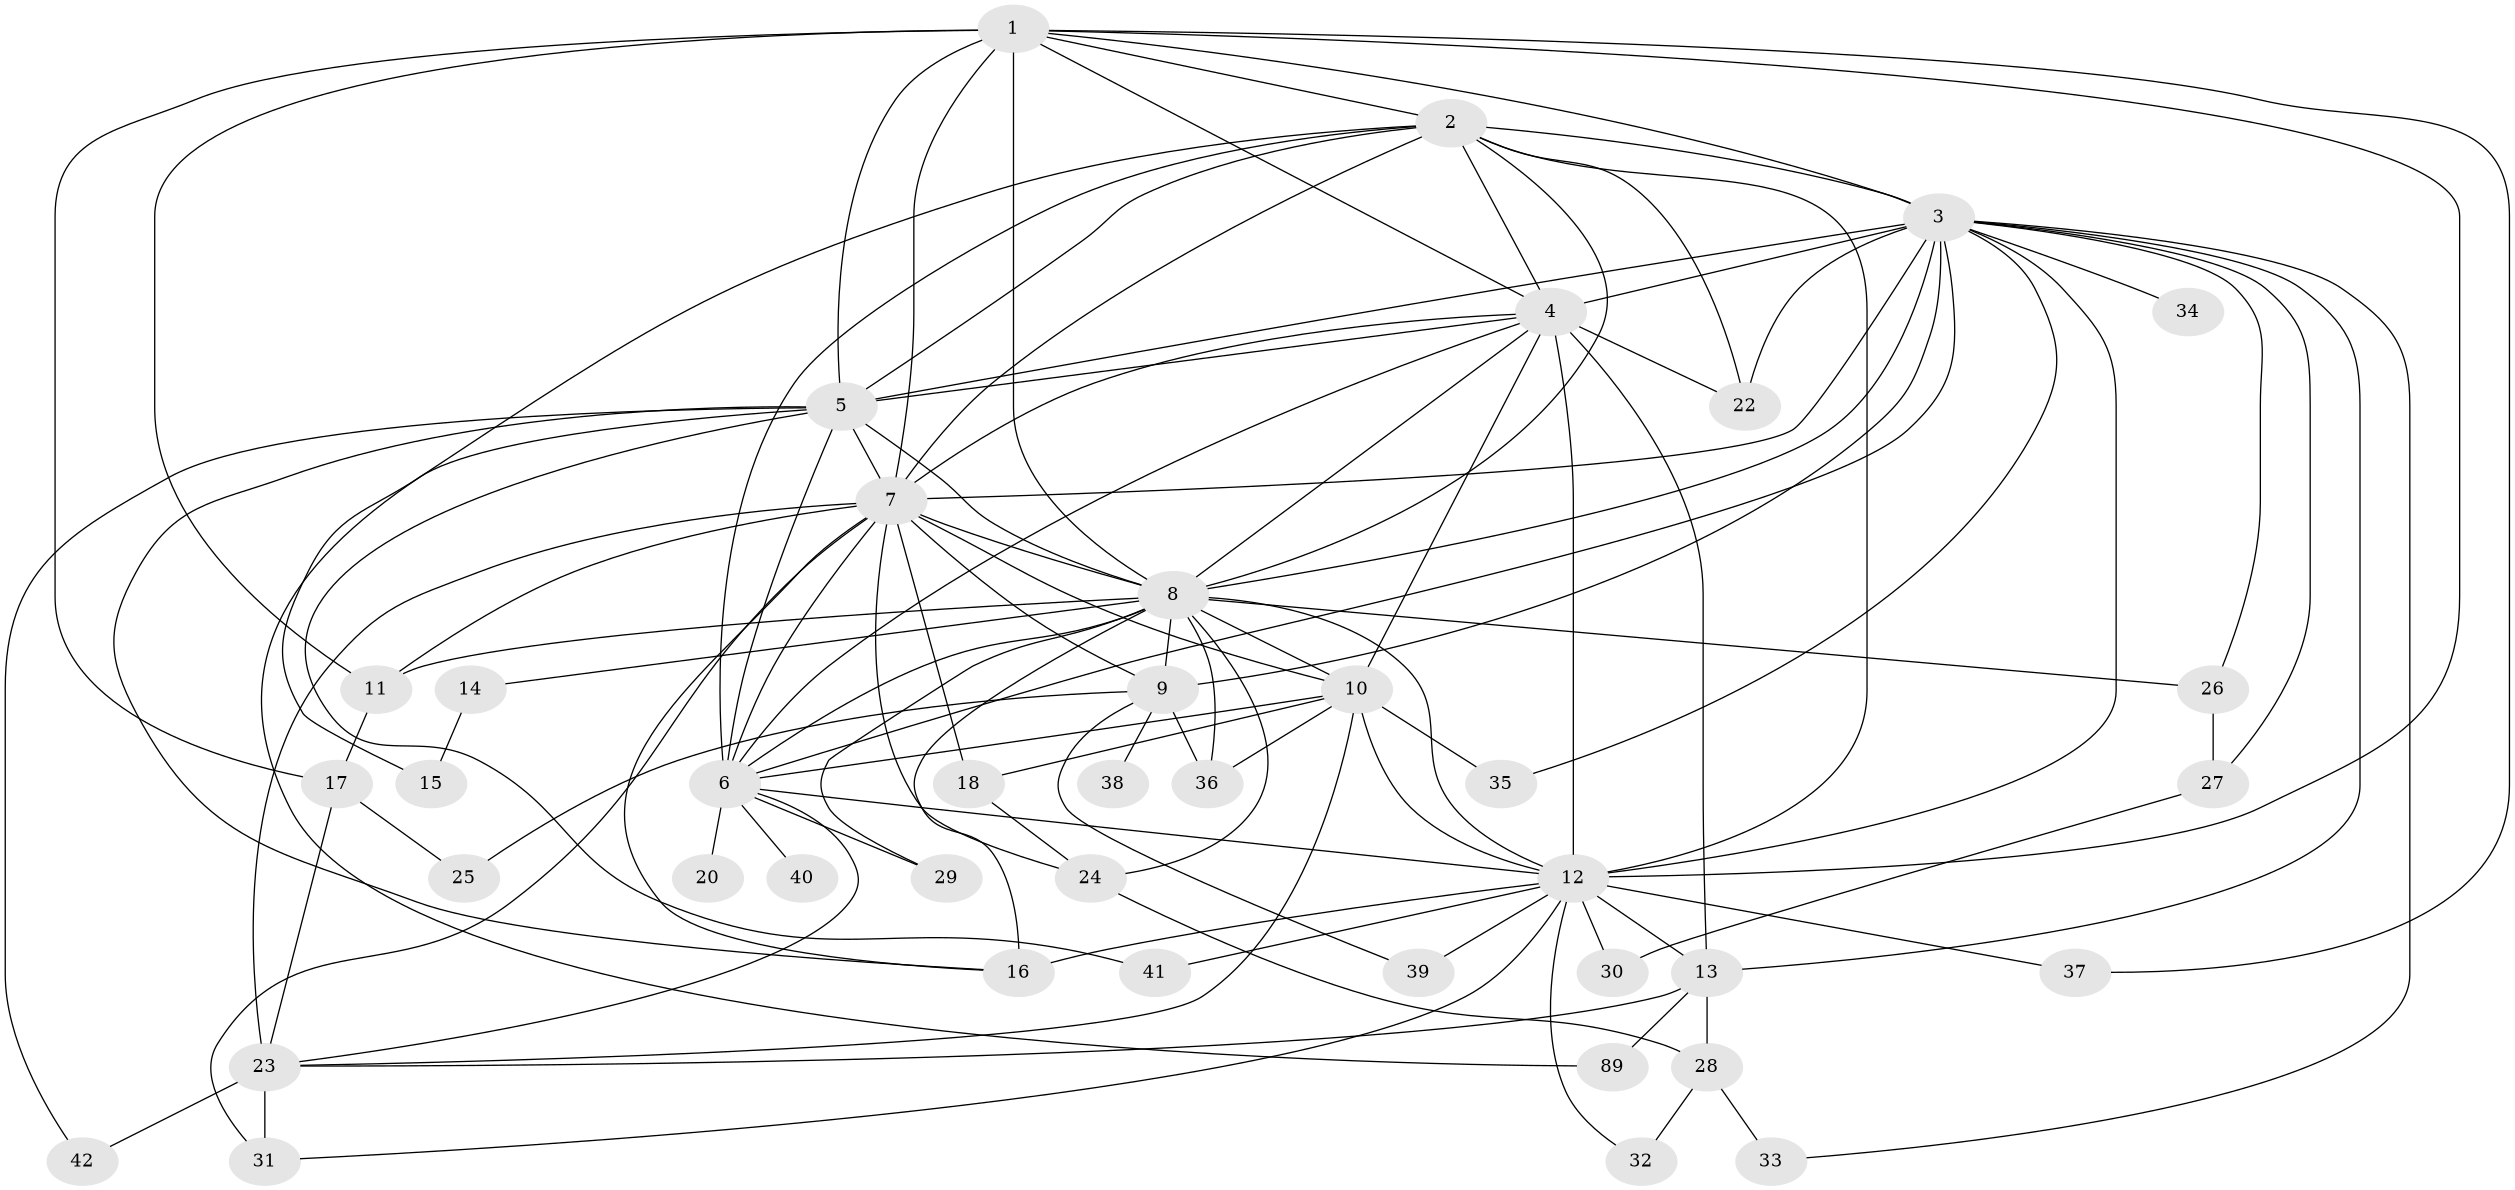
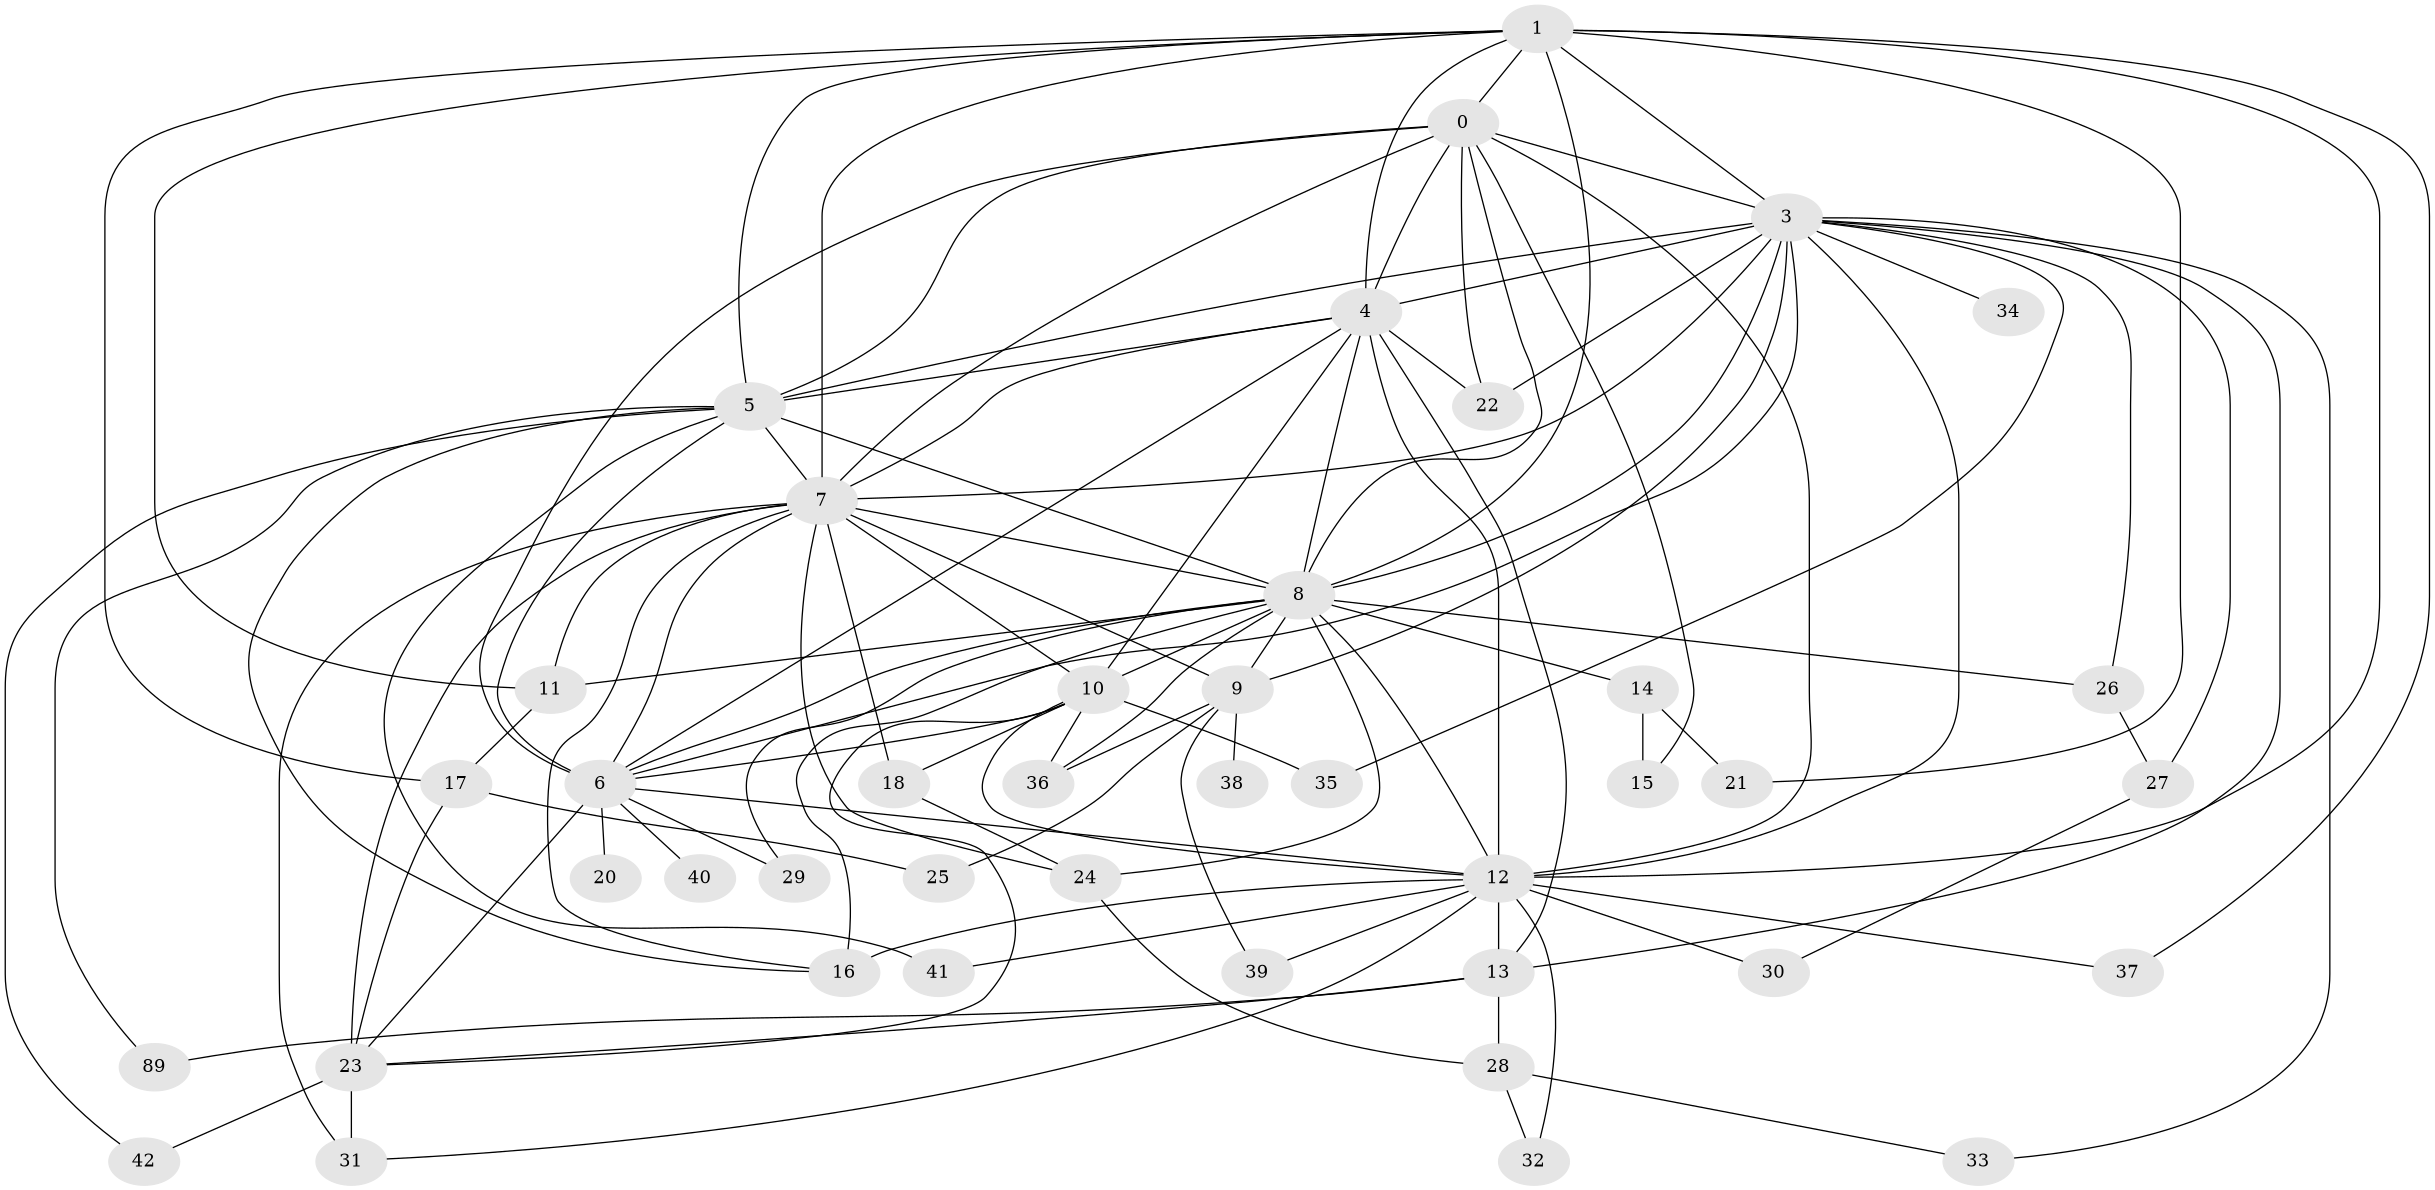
(1451, 123) -> (1463, 123)
none -> (1737, 784)
